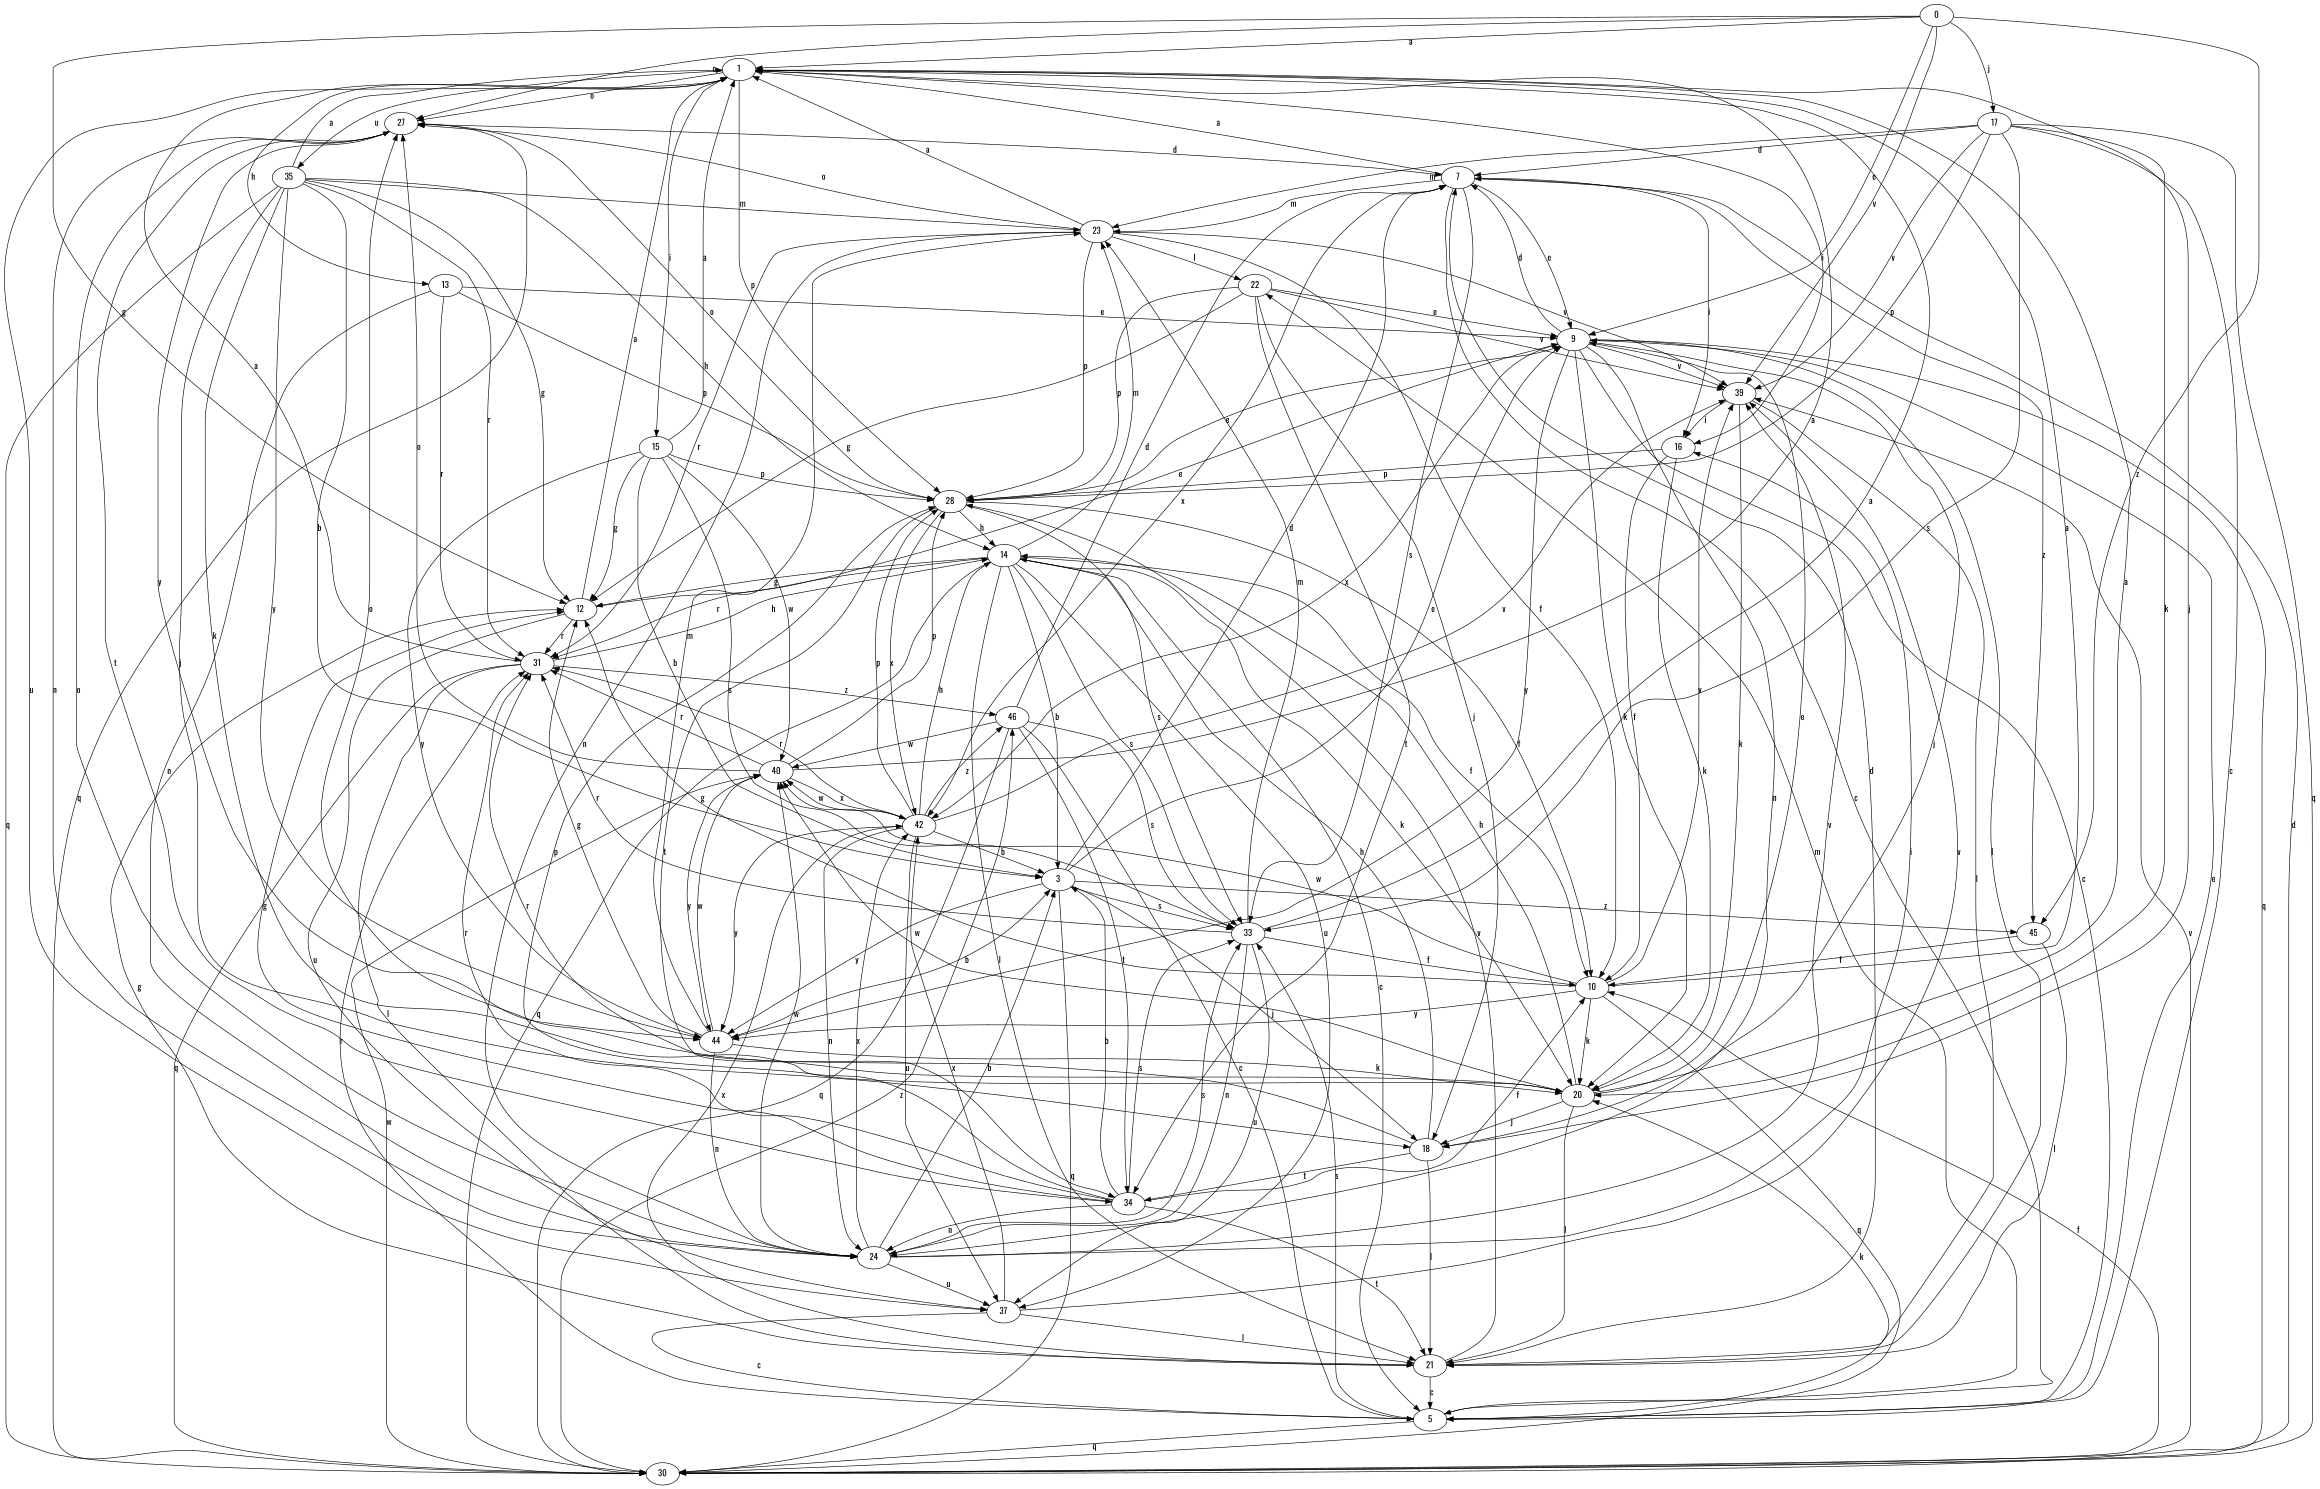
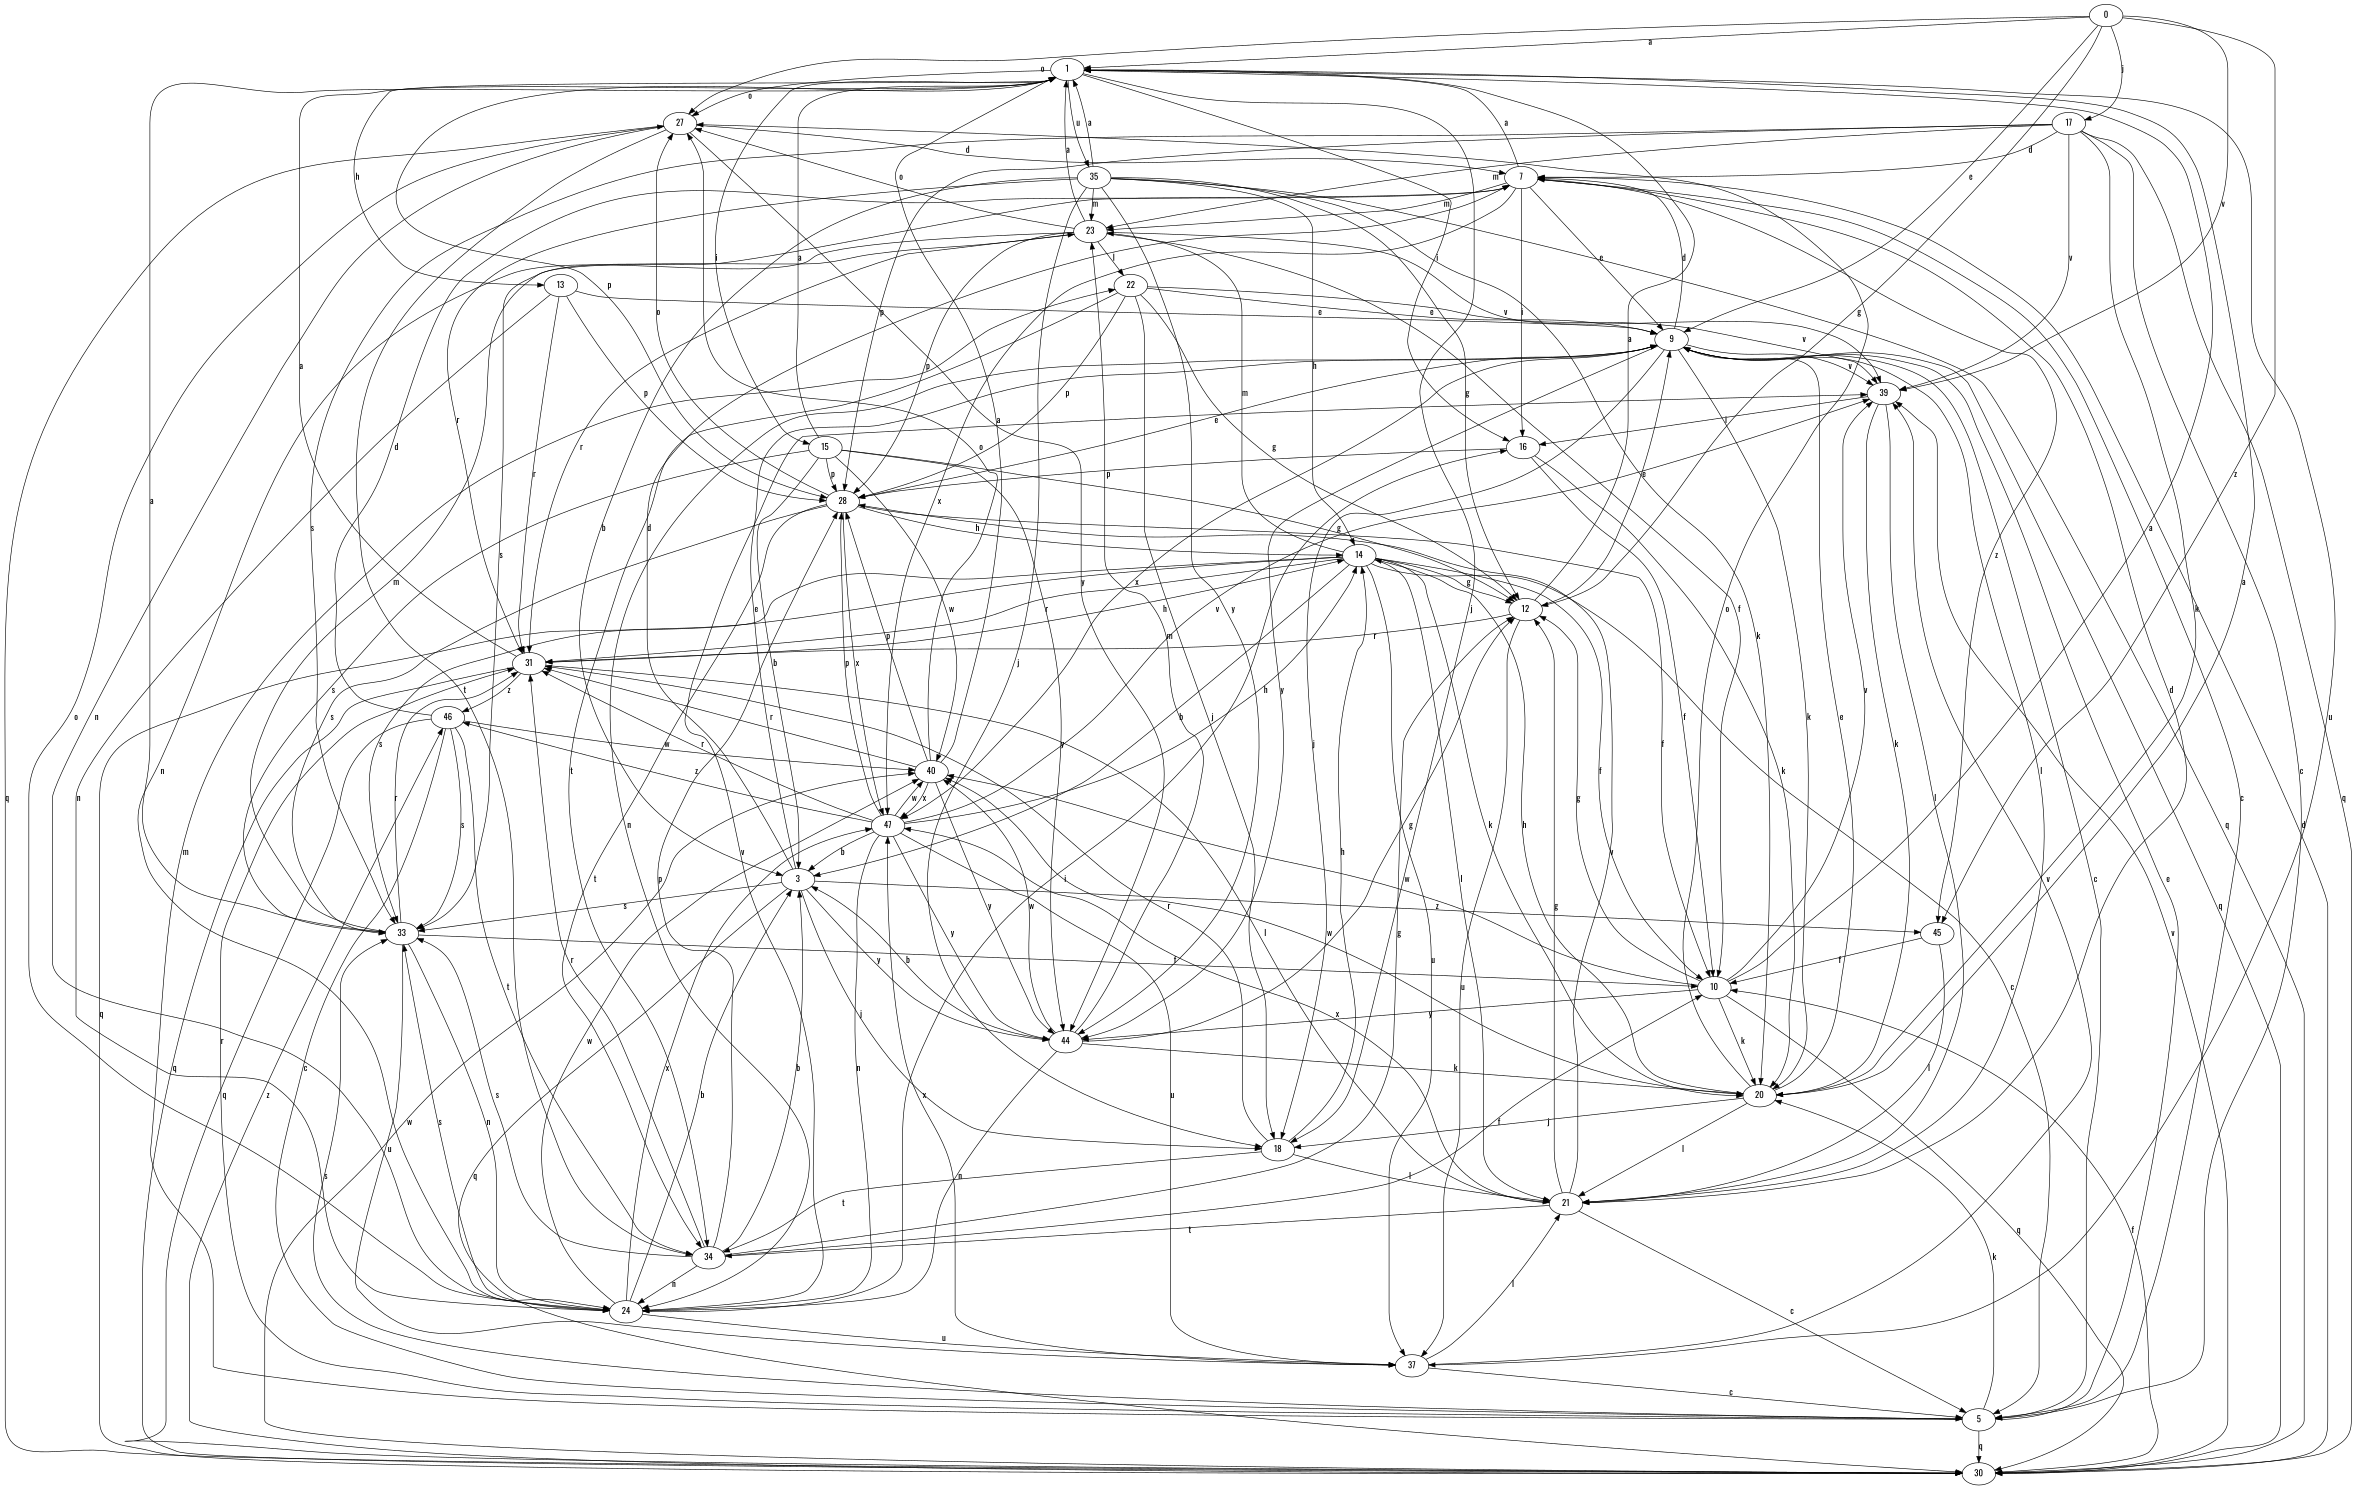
(919, 826) -> (888, 826)
(1309, 1252) -> (1141, 1231)
